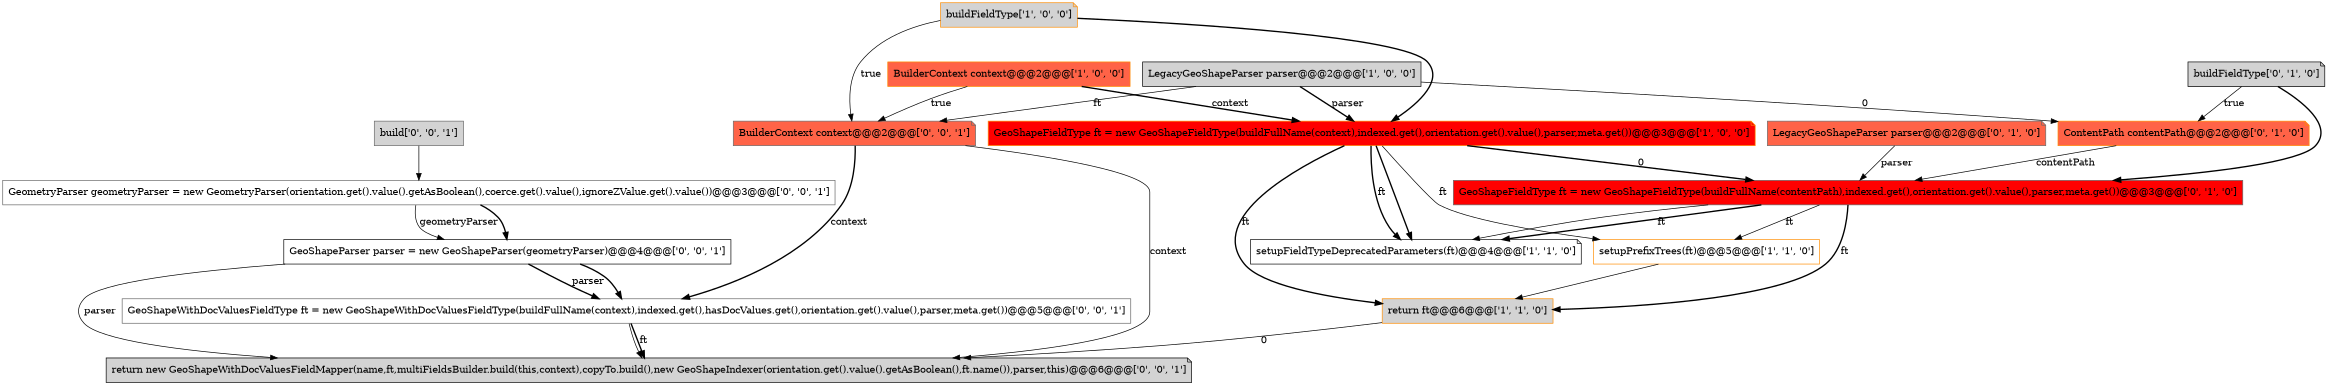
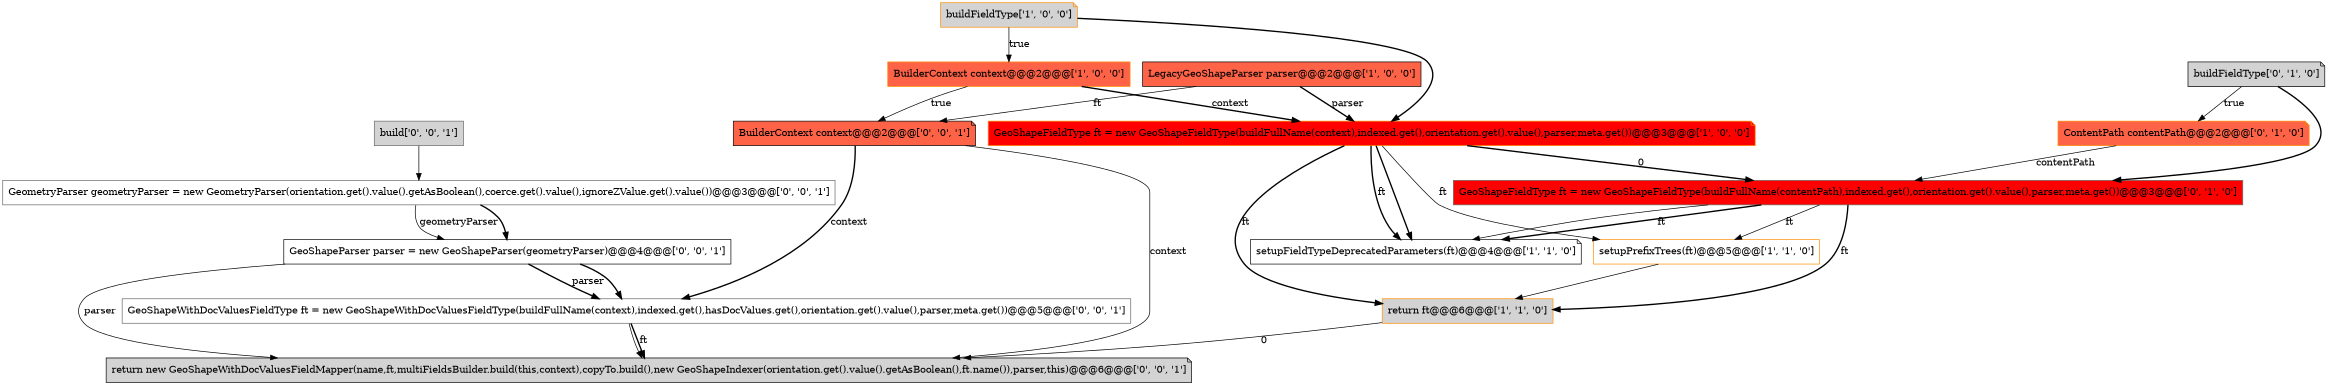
(874, 49) -> (1009, 41)
(1282, 74) -> (1282, 74)
(1736, 100) -> none
(854, 133) -> (854, 133)
(1907, 133) -> none
